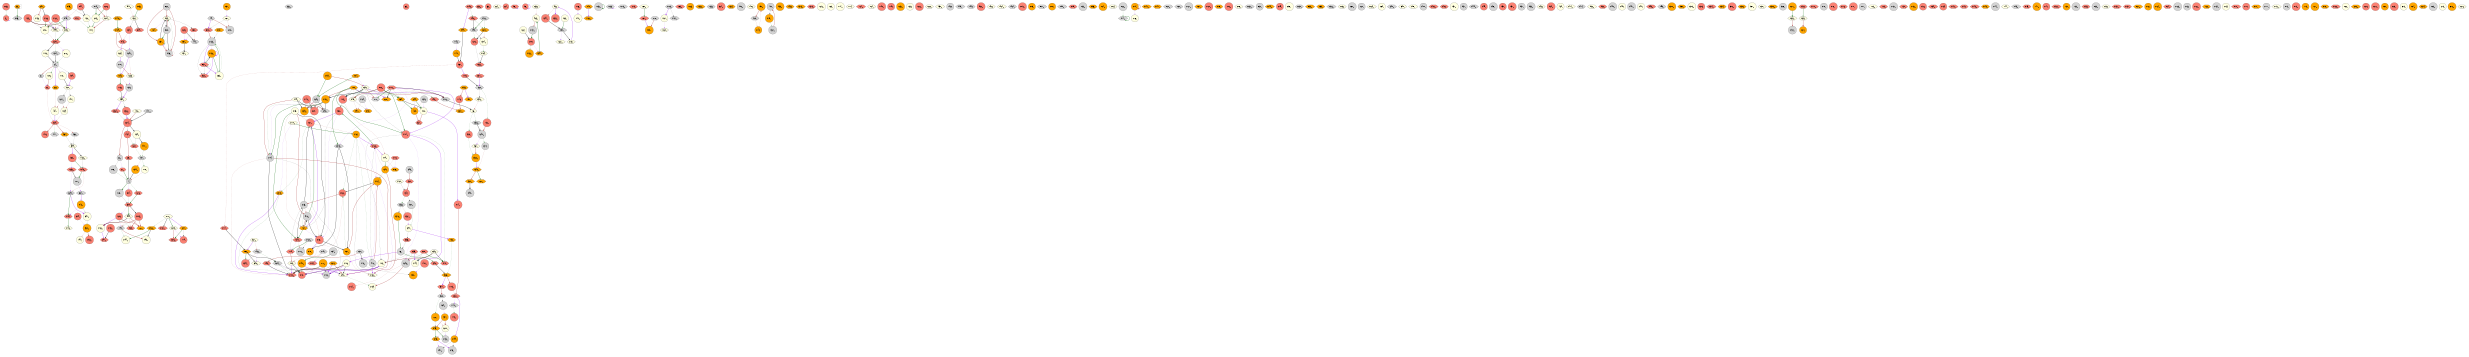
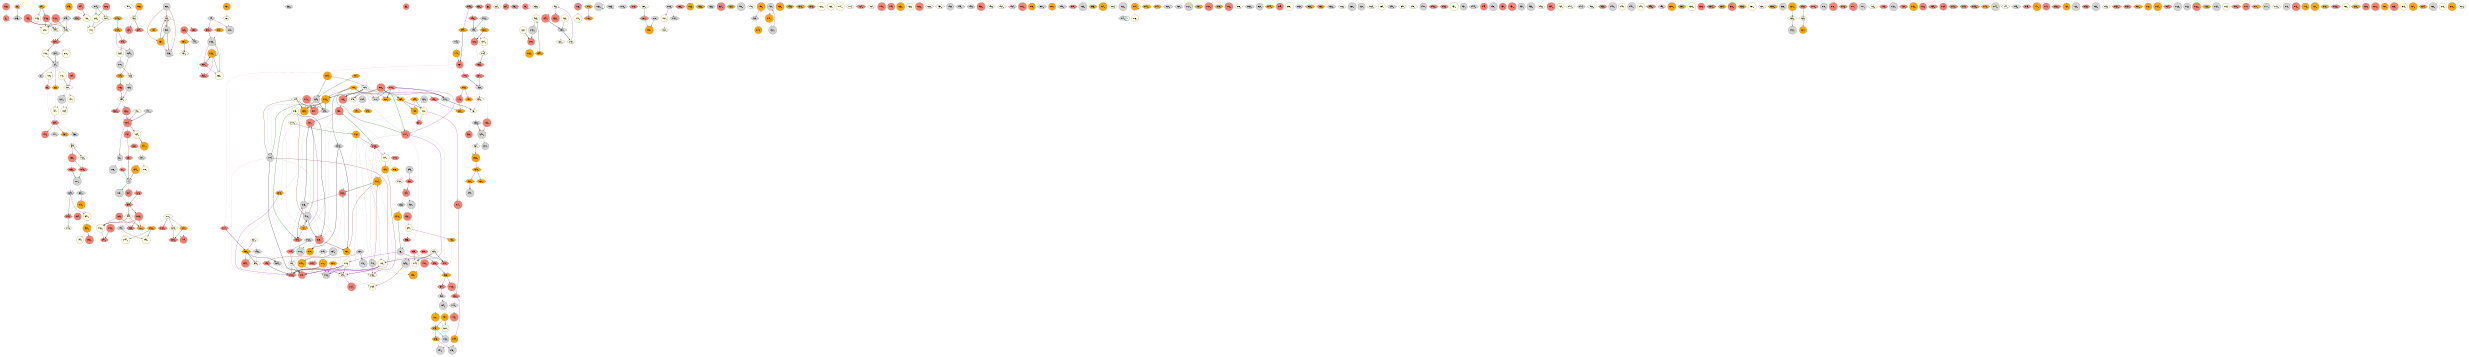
(126, 66) -> (126, 66)
none -> (346, 280)
